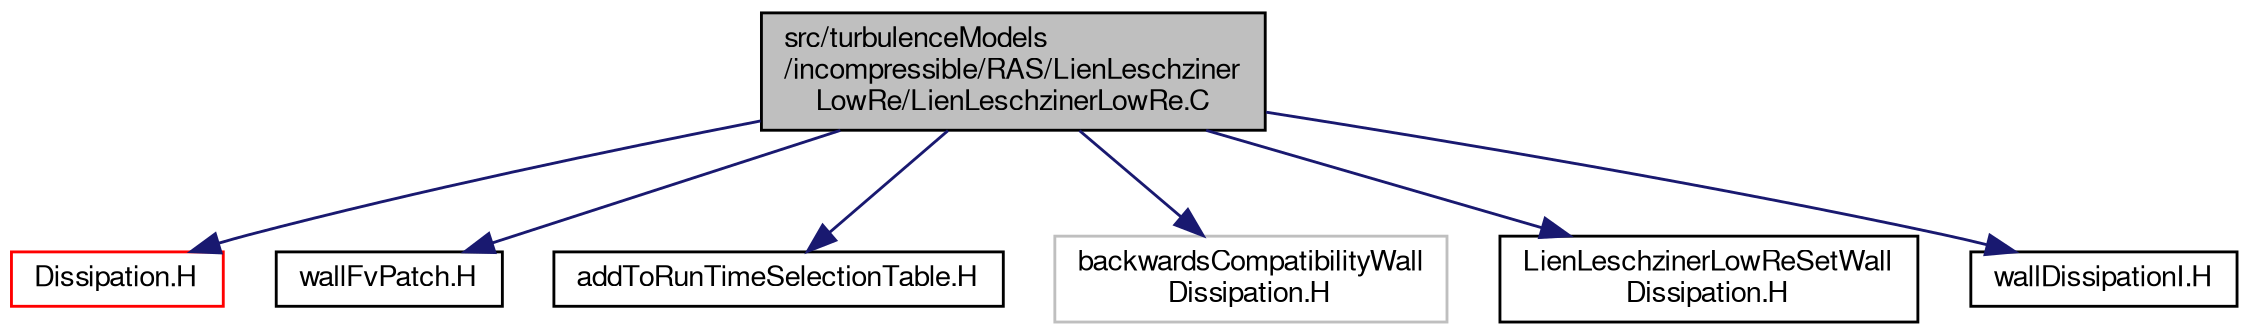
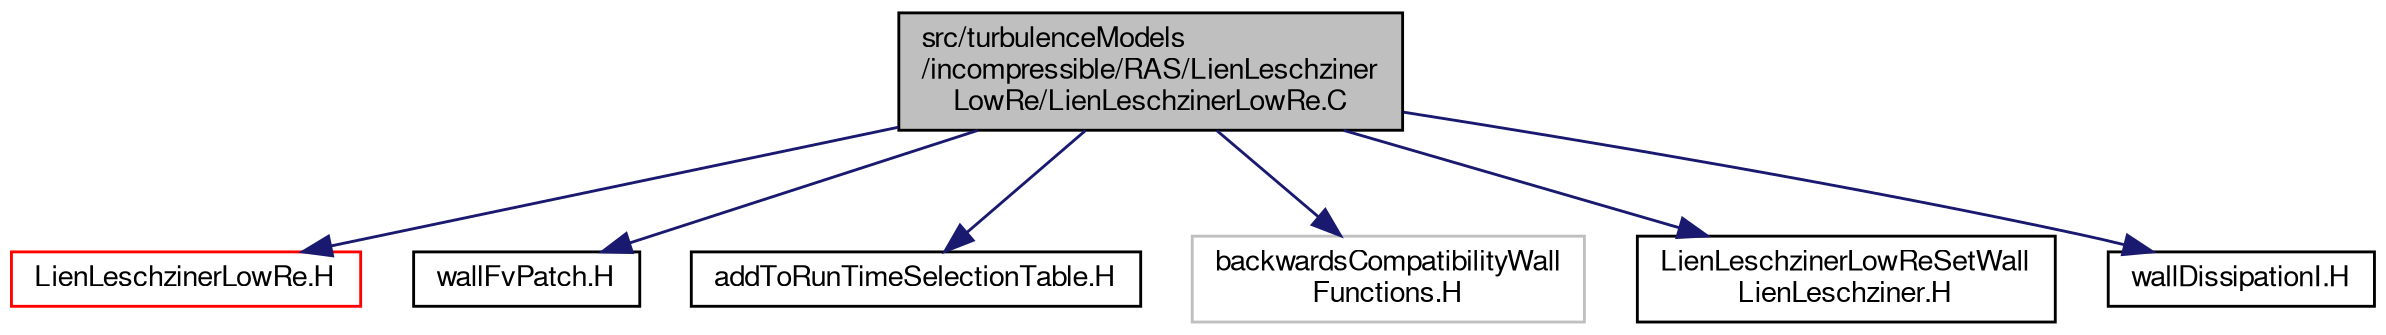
(117, 279) -> (186, 279)
(1251, 279) -> (1388, 279)
(1709, 279) -> (1846, 279)
